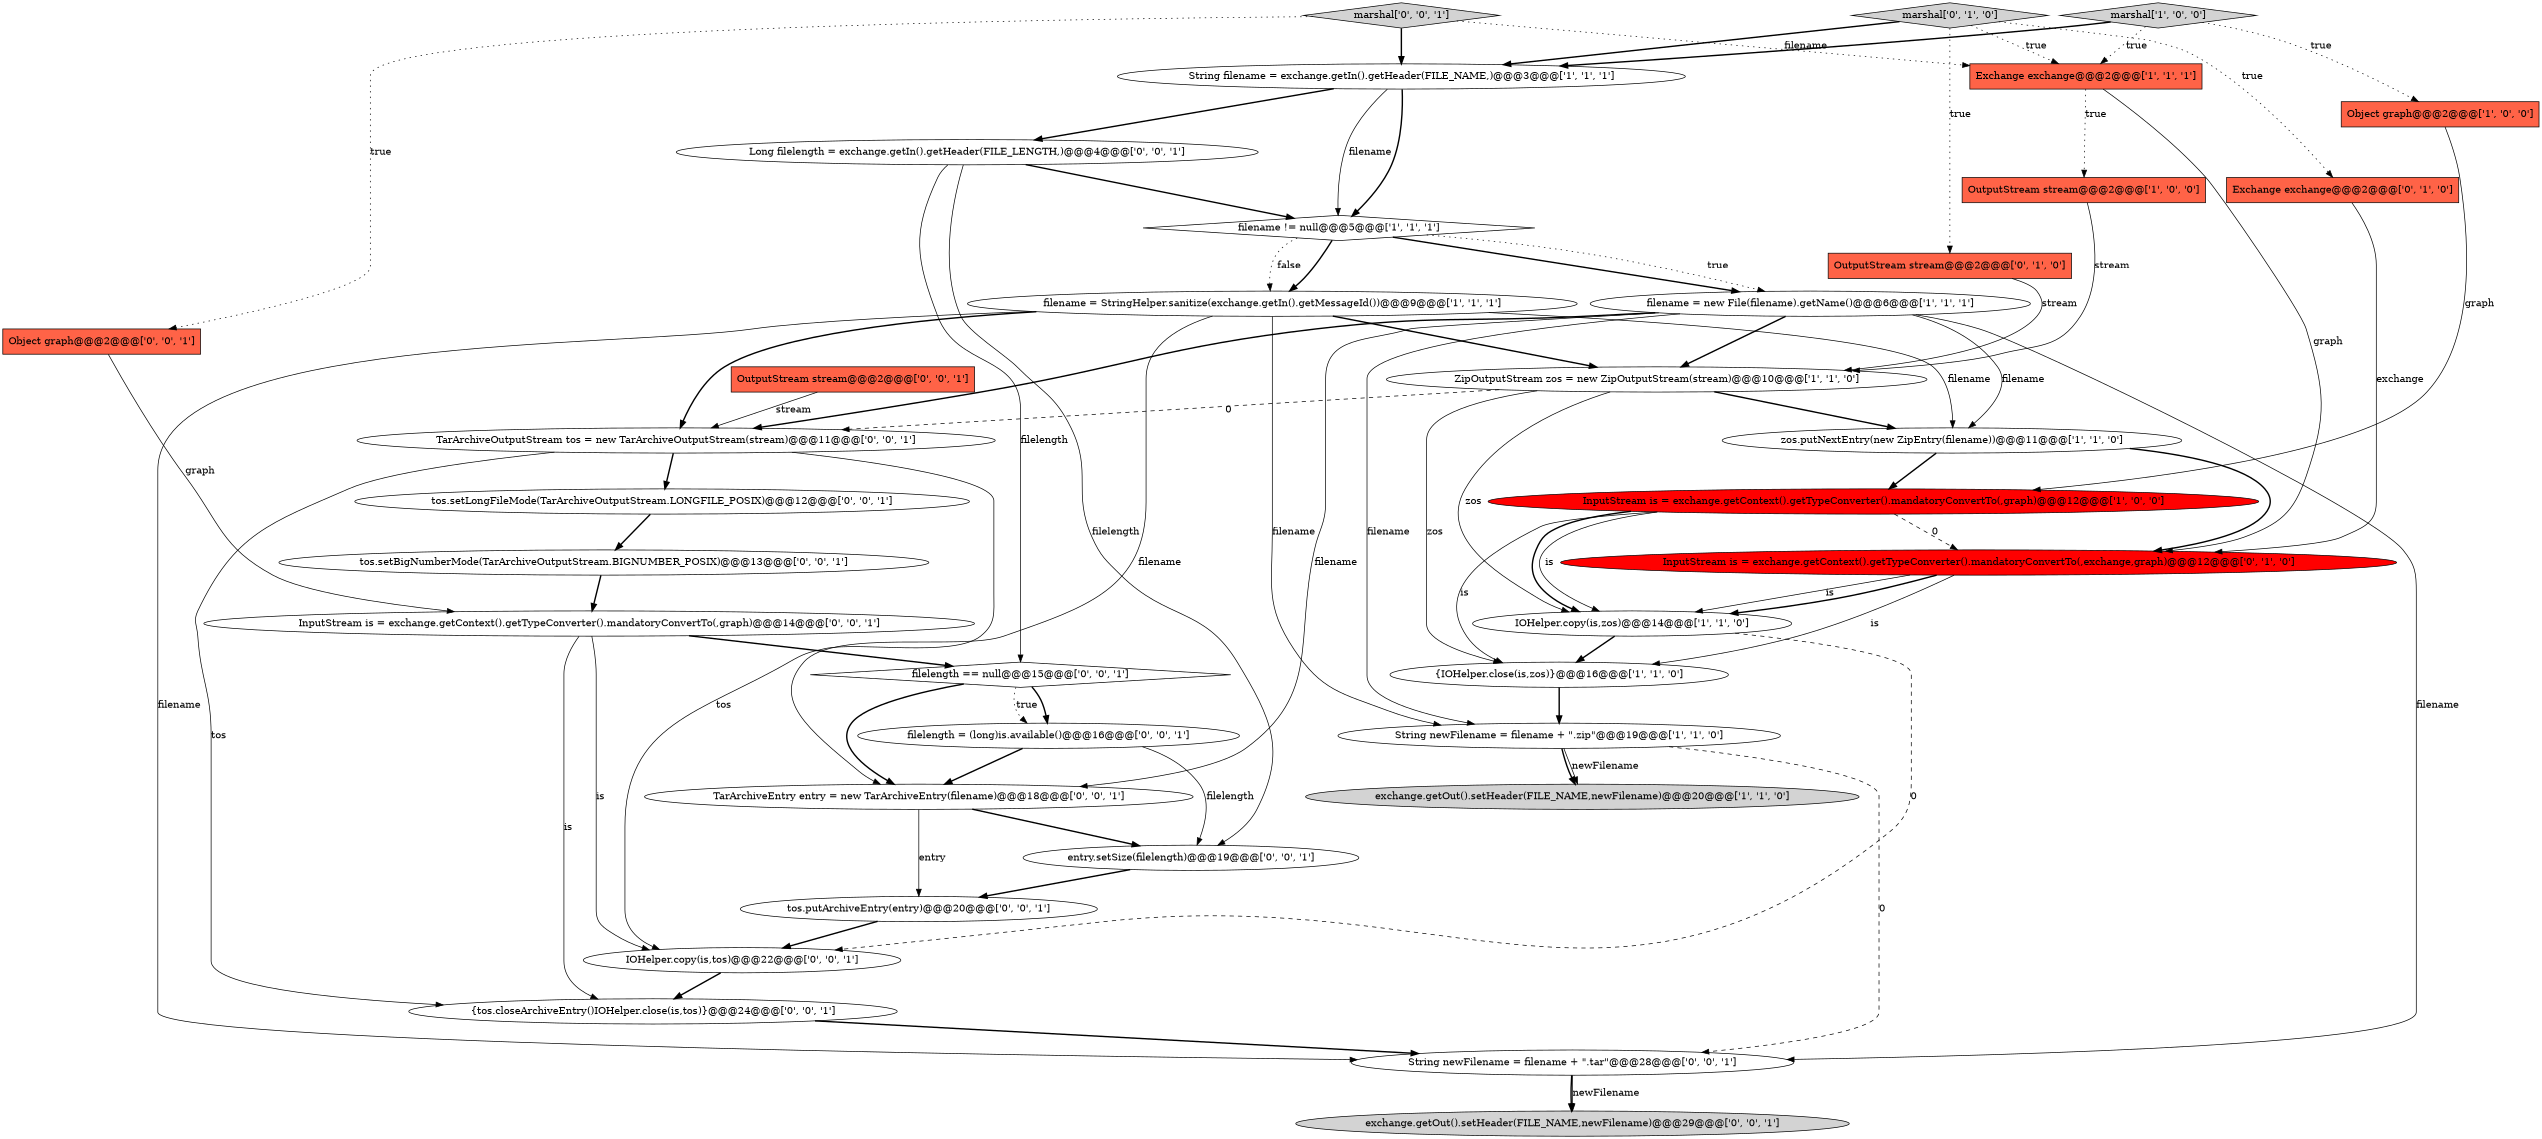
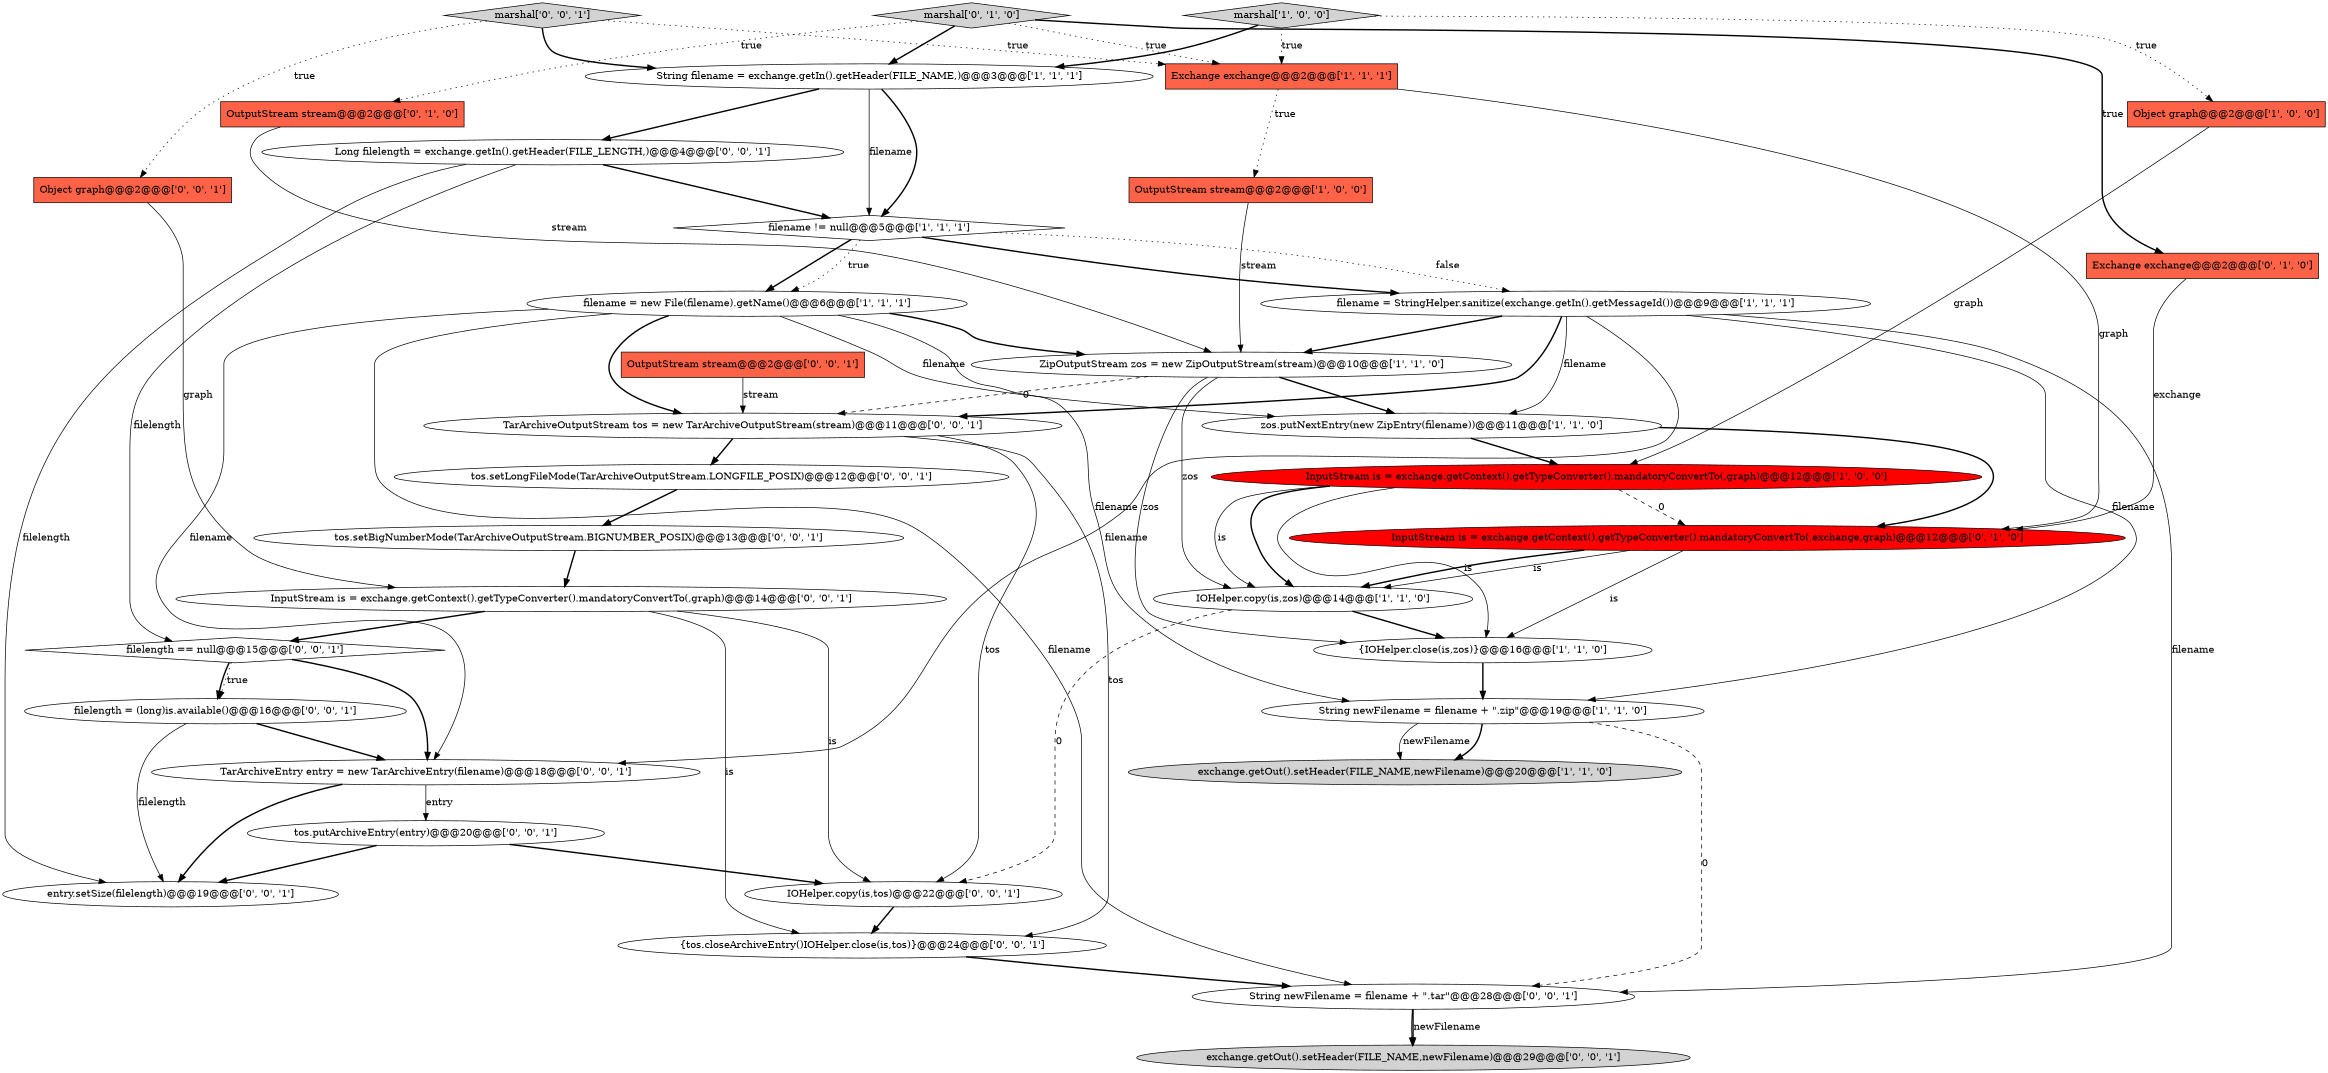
(1806, 46) -> (1018, 46)
(2185, 51) -> (1671, 34)
(1059, 883) -> (302, 863)
